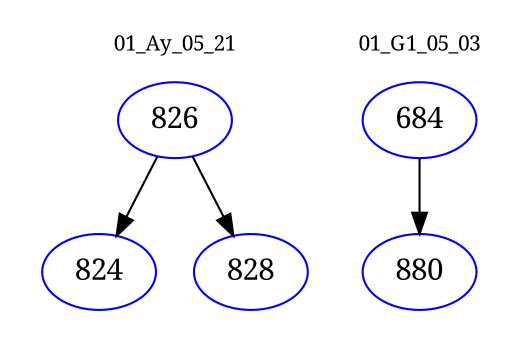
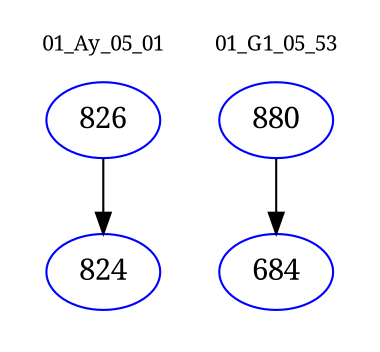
(175, 45) -> (103, 45)
(420, 45) -> (276, 45)
(420, 186) -> (276, 186)
(251, 272) -> none
